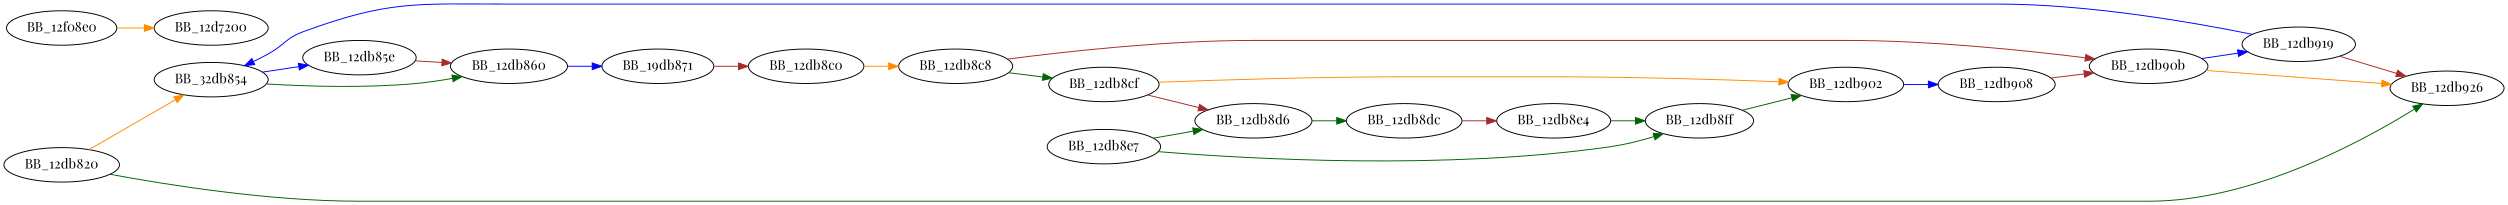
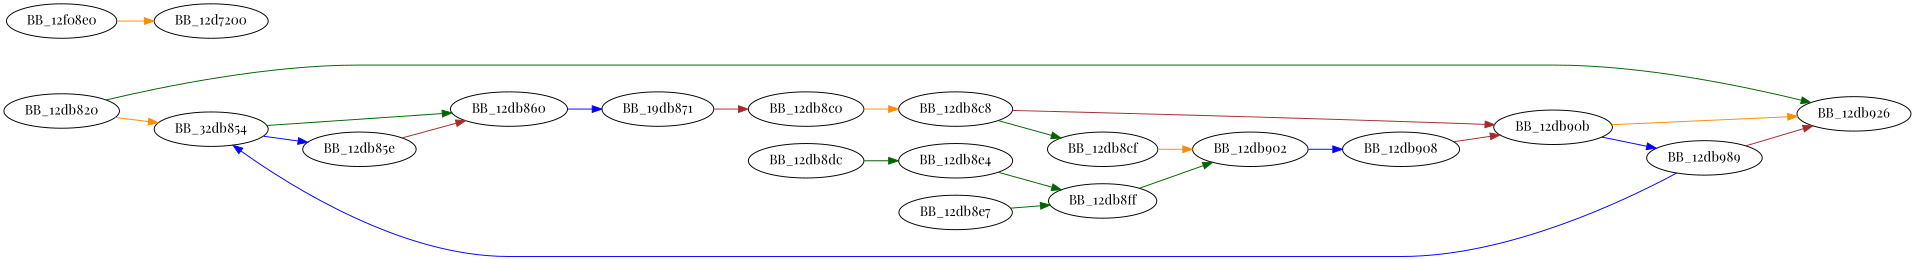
(2299, 44) -> (1704, 158)
(1253, 121) -> none
(1474, 121) -> (876, 161)
